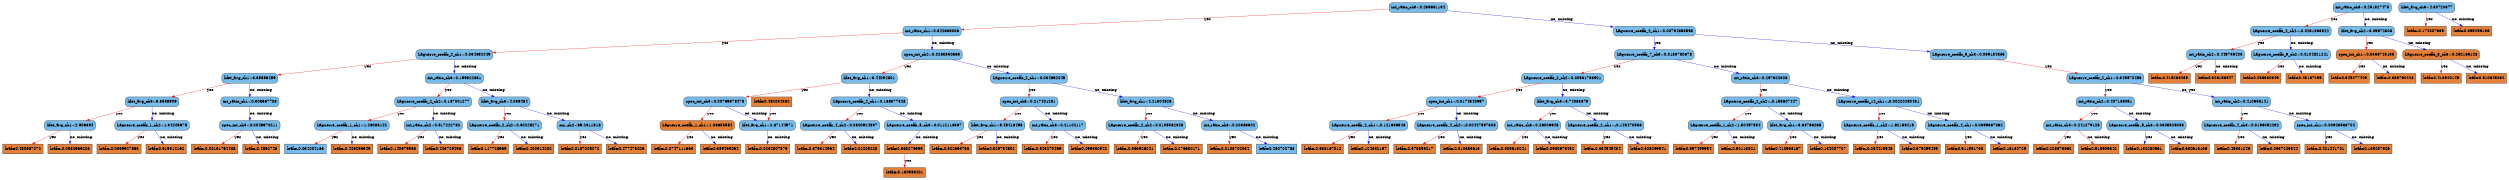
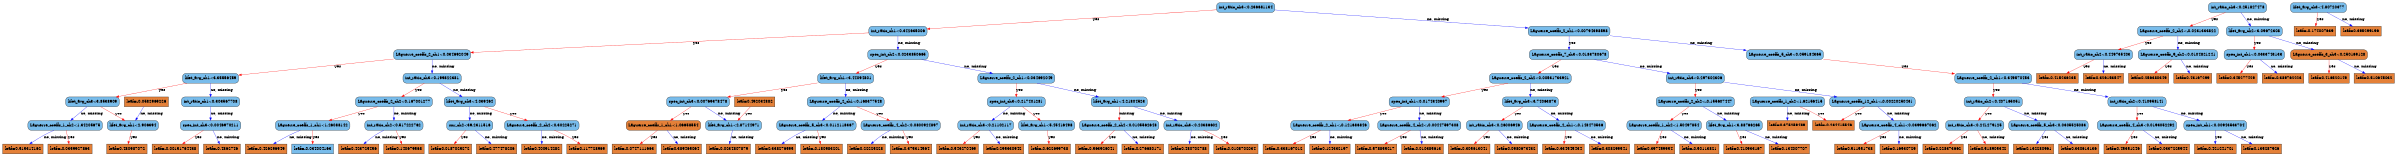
(2366, 55) -> (2254, 55)
(2189, 90) -> (2085, 90)
(1879, 112) -> (1854, 113)
(1149, 114) -> (1127, 114)
(70, 136) -> (140, 112)
(997, 149) -> none
(1277, 149) -> (1189, 149)
(2009, 149) -> (1899, 149)
(905, 159) -> (819, 136)
